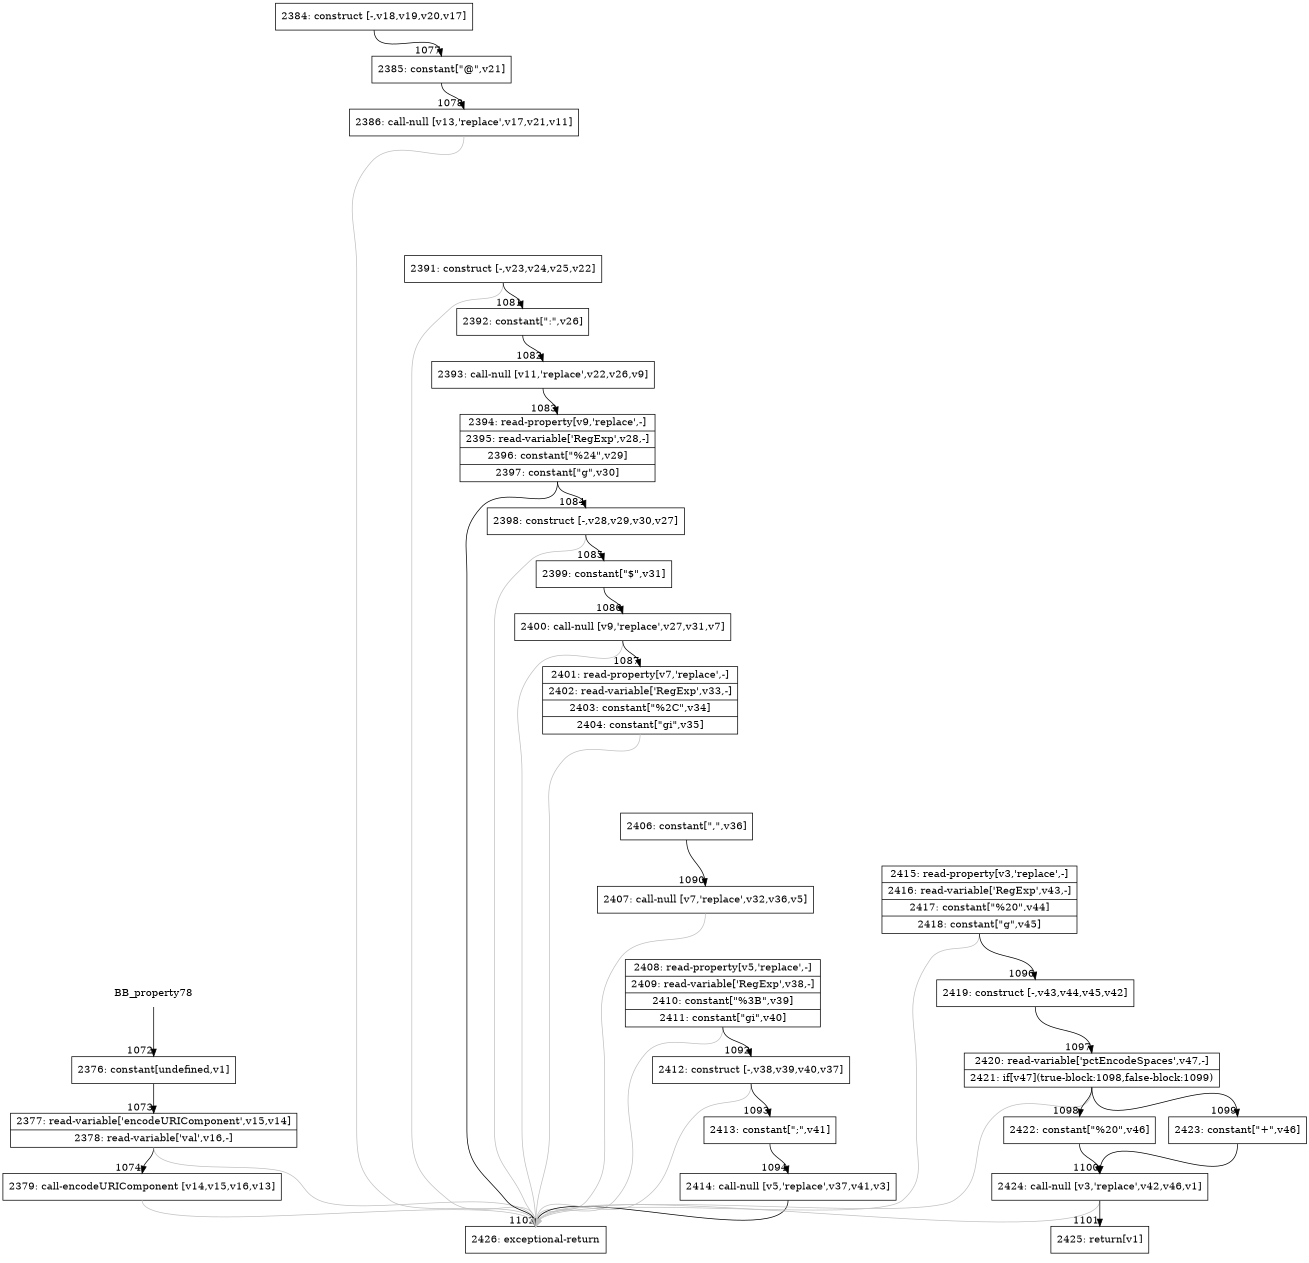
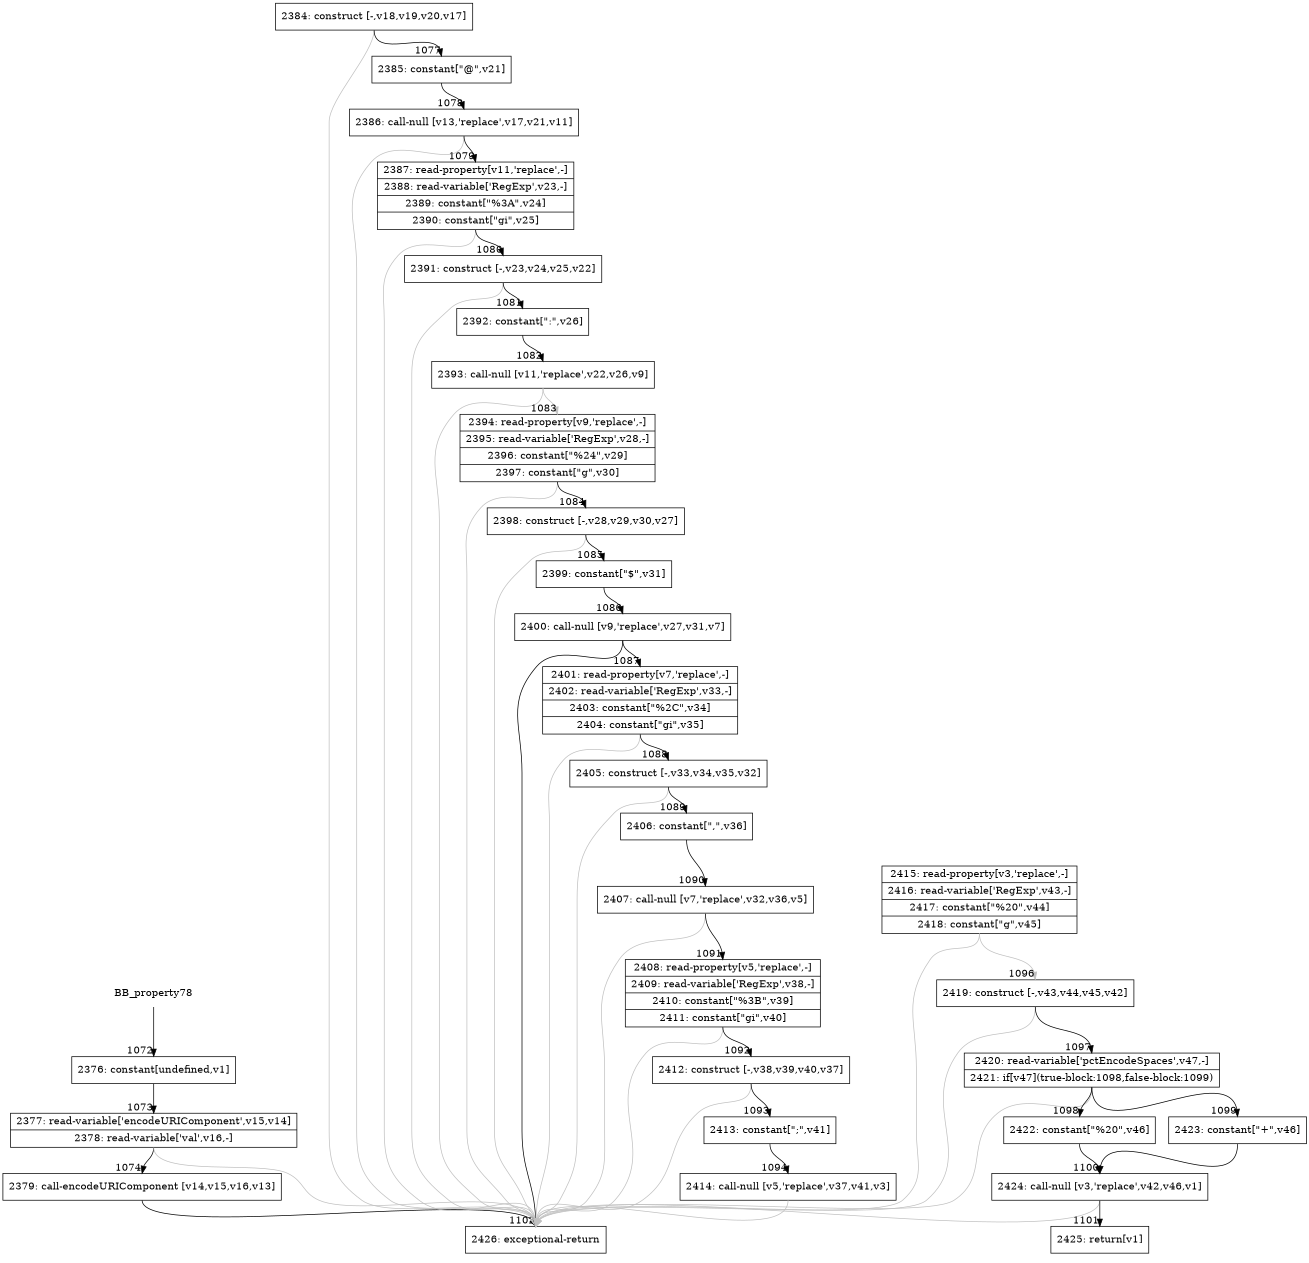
none -> (476, 196)
(548, 399) -> (548, 399)
none -> (329, 703)
none -> (668, 774)
none -> (439, 790)
(467, 831) -> (467, 831)
(522, 891) -> (522, 891)
none -> (712, 933)
(1004, 956) -> (1004, 956)
none -> (923, 1201)
(336, 1213) -> (336, 1213)
(665, 1214) -> (665, 1214)
